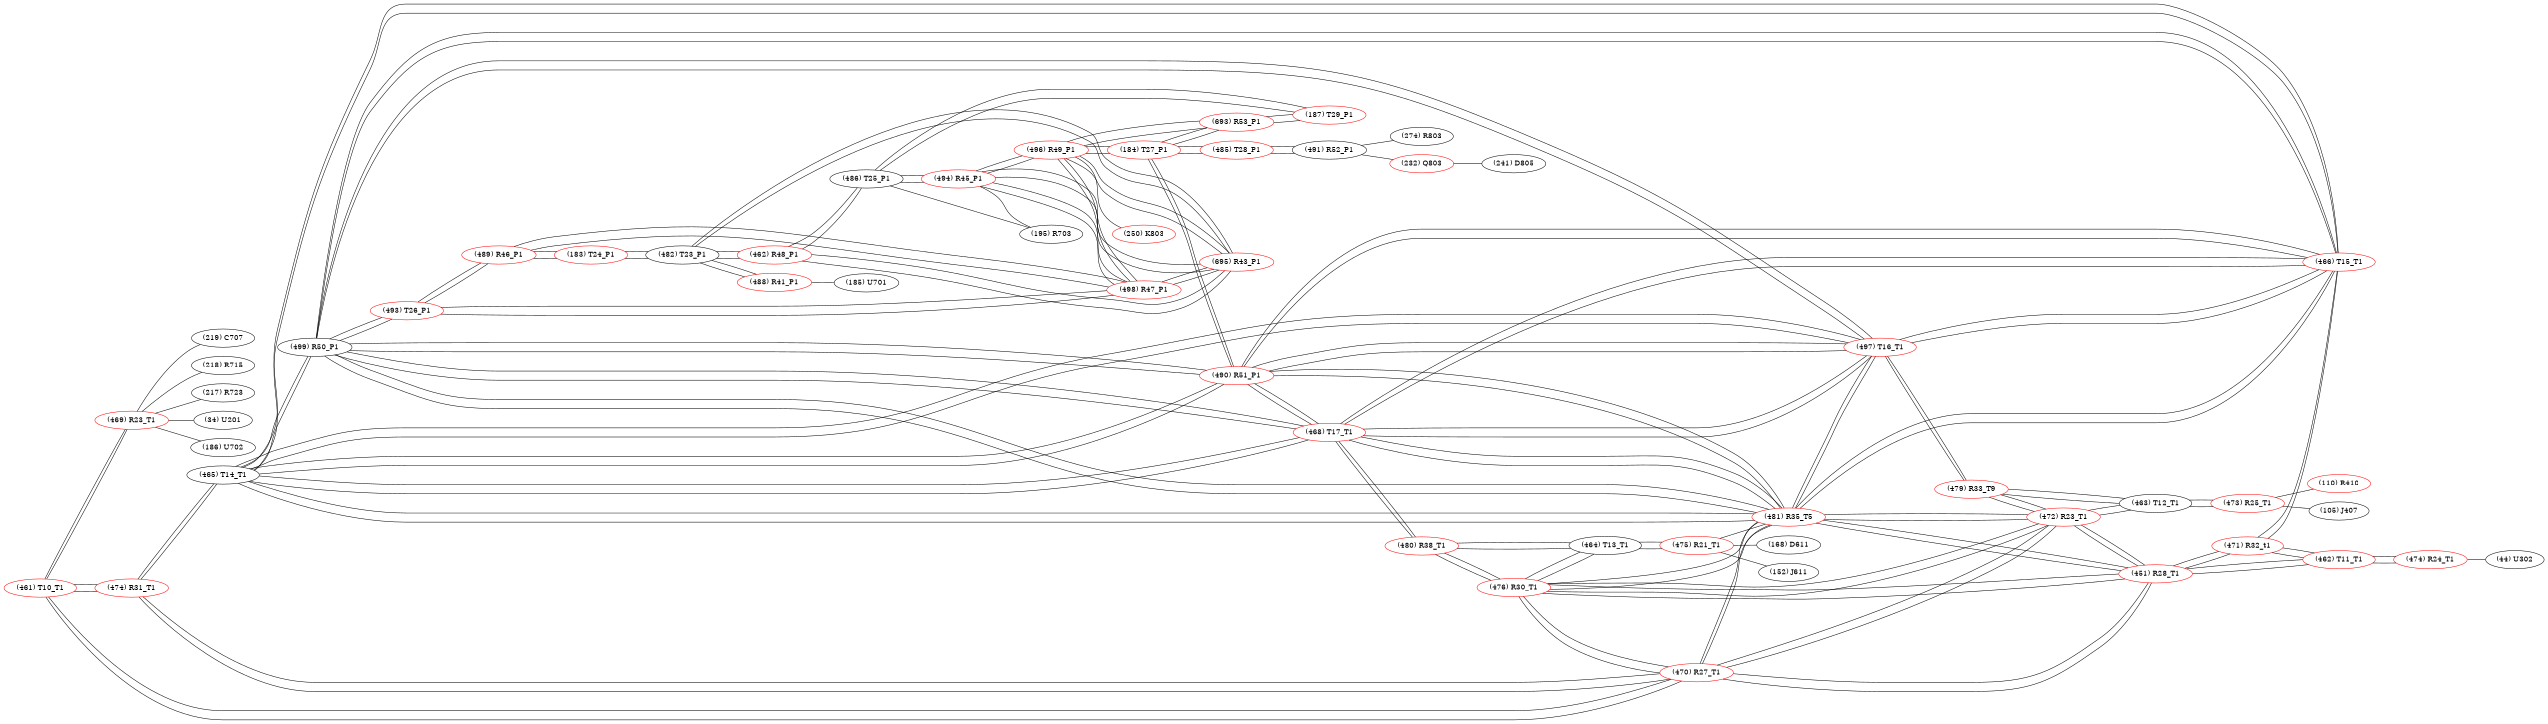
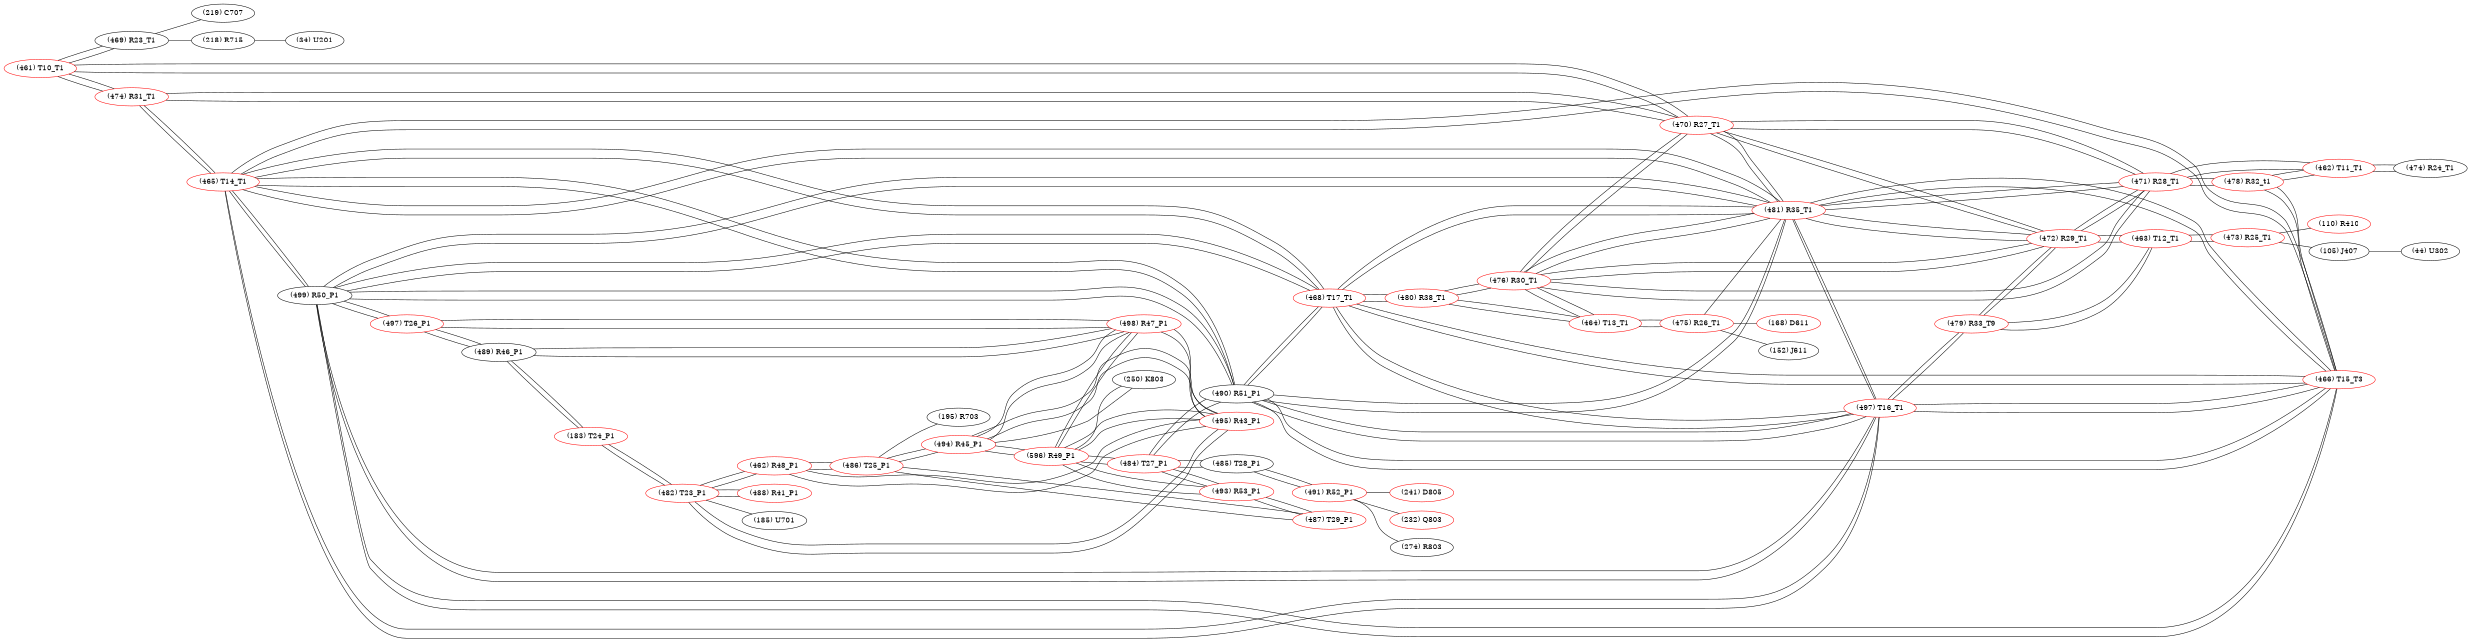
(1329, 115) -> (1329, 520)
(1237, 122) -> (1237, 492)
(1051, 150) -> (1051, 456)
(1144, 150) -> (1144, 464)
(1237, 150) -> (1237, 464)
(1329, 150) -> (1329, 493)
(1468, 164) -> (1378, 493)
(1514, 164) -> (1422, 493)
(866, 179) -> (866, 466)
(1005, 207) -> (1076, 426)
(1144, 234) -> (1144, 380)
(499, 255) -> (499, 352)
(682, 255) -> (682, 493)
(1237, 262) -> (1237, 421)
(2339, 262) -> (2339, 380)
(823, 283) -> (729, 507)
(407, 311) -> (407, 324)
(1237, 376) -> (1237, 394)
(223, 393) -> none
(132, 420) -> (132, 41)
(181, 420) -> (270, 41)
(223, 448) -> none
(223, 475) -> (223, 182)
(2156, 503) -> (2156, 239)
(1789, 517) -> (1789, 210)
(2064, 517) -> (2064, 239)
(1605, 545) -> (1605, 323)
(1697, 545) -> (1697, 323)
(1789, 545) -> (1789, 323)
(2248, 546) -> (2248, 182)
(2430, 560) -> (2430, 168)
(2476, 560) -> (2385, 251)
(2156, 574) -> (2156, 182)
